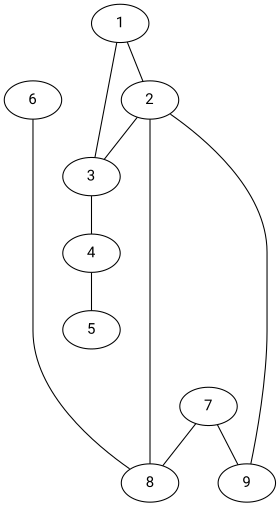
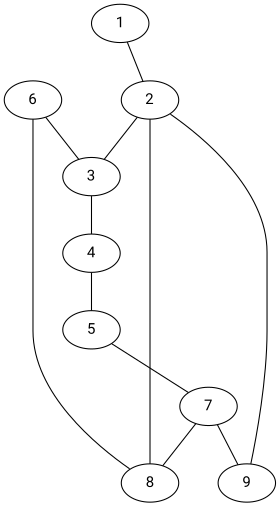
(106, 100) -> (62, 138)
none -> (142, 363)
